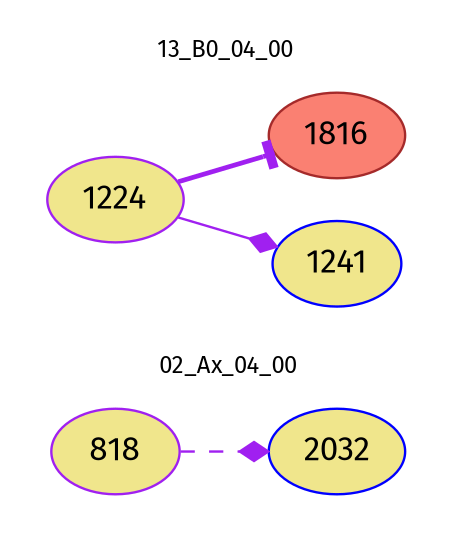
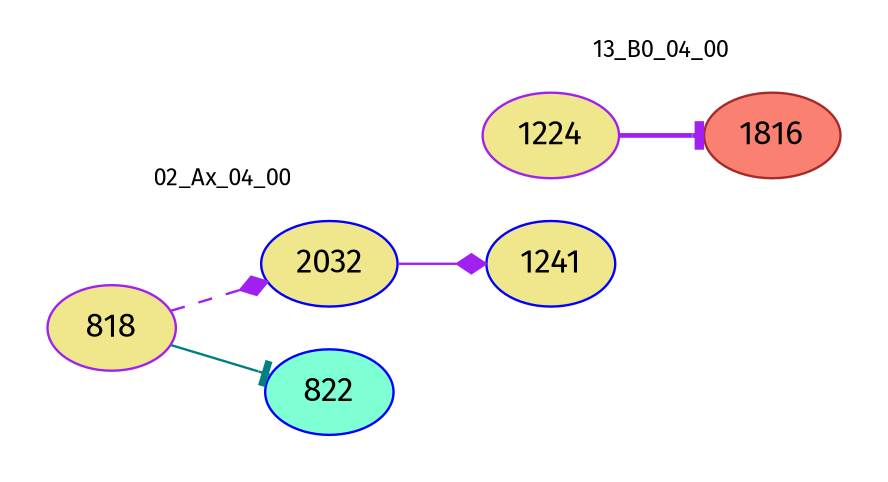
(214, 228) -> (432, 264)
none -> (329, 392)
